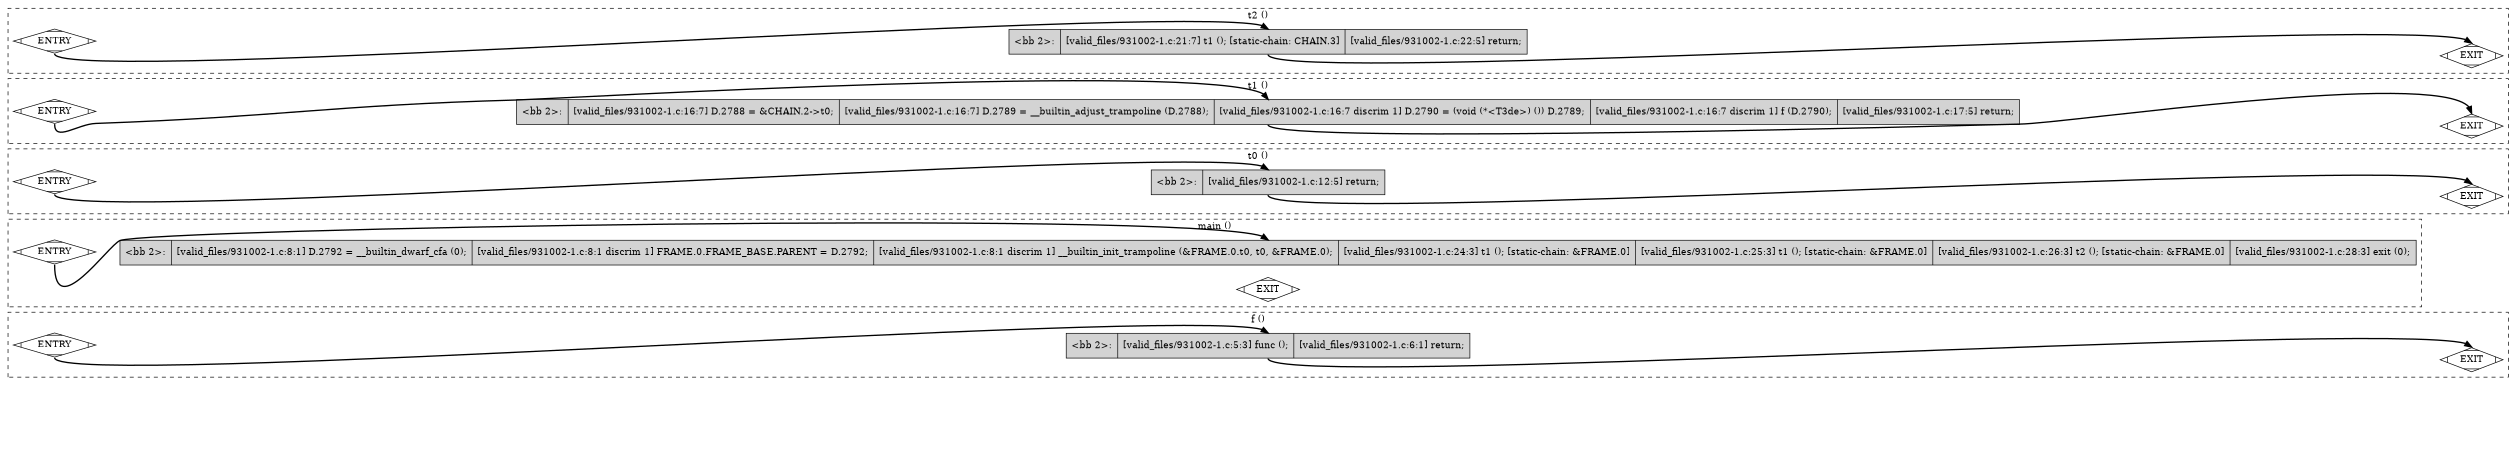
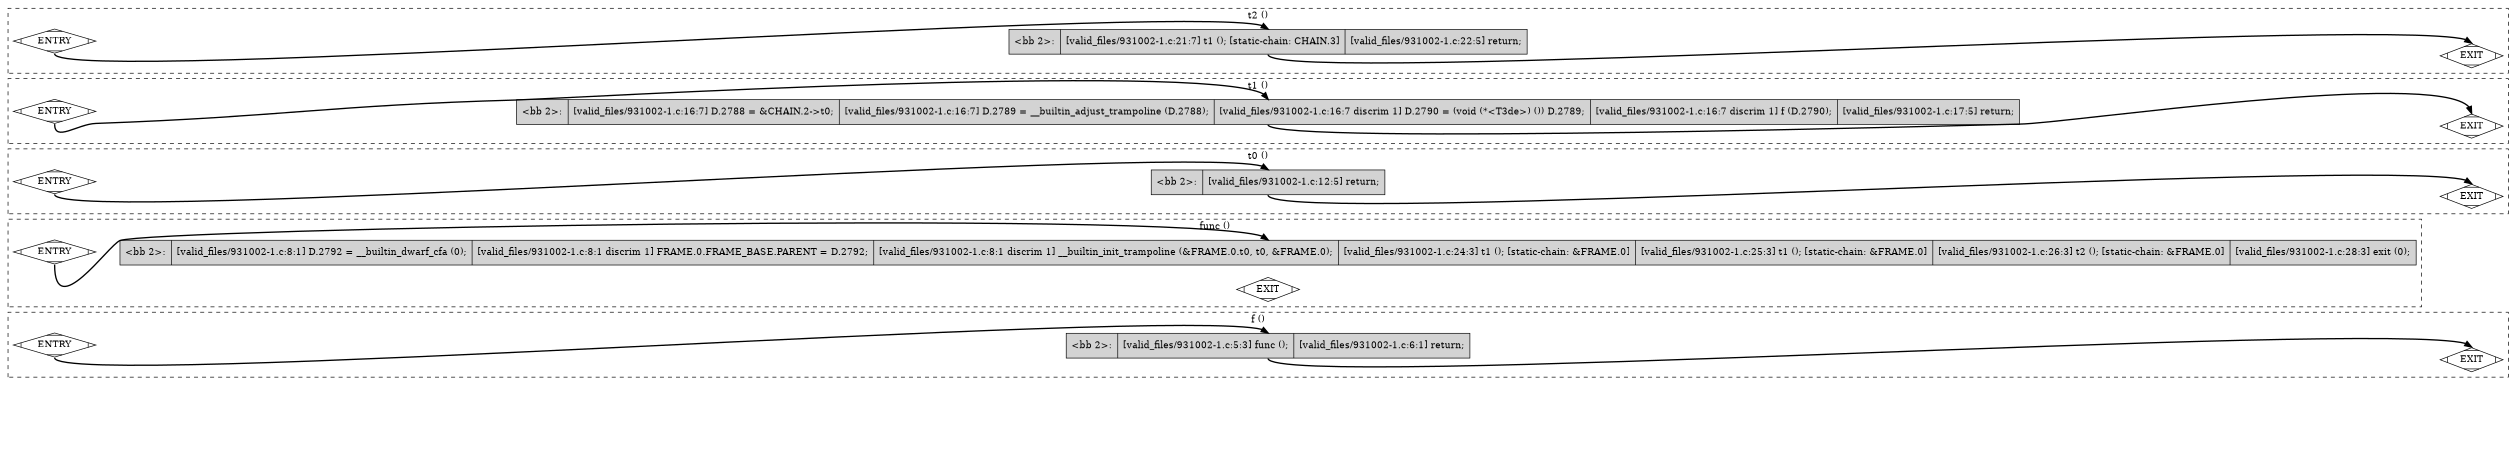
(1215, 227) -> (1215, 227)
